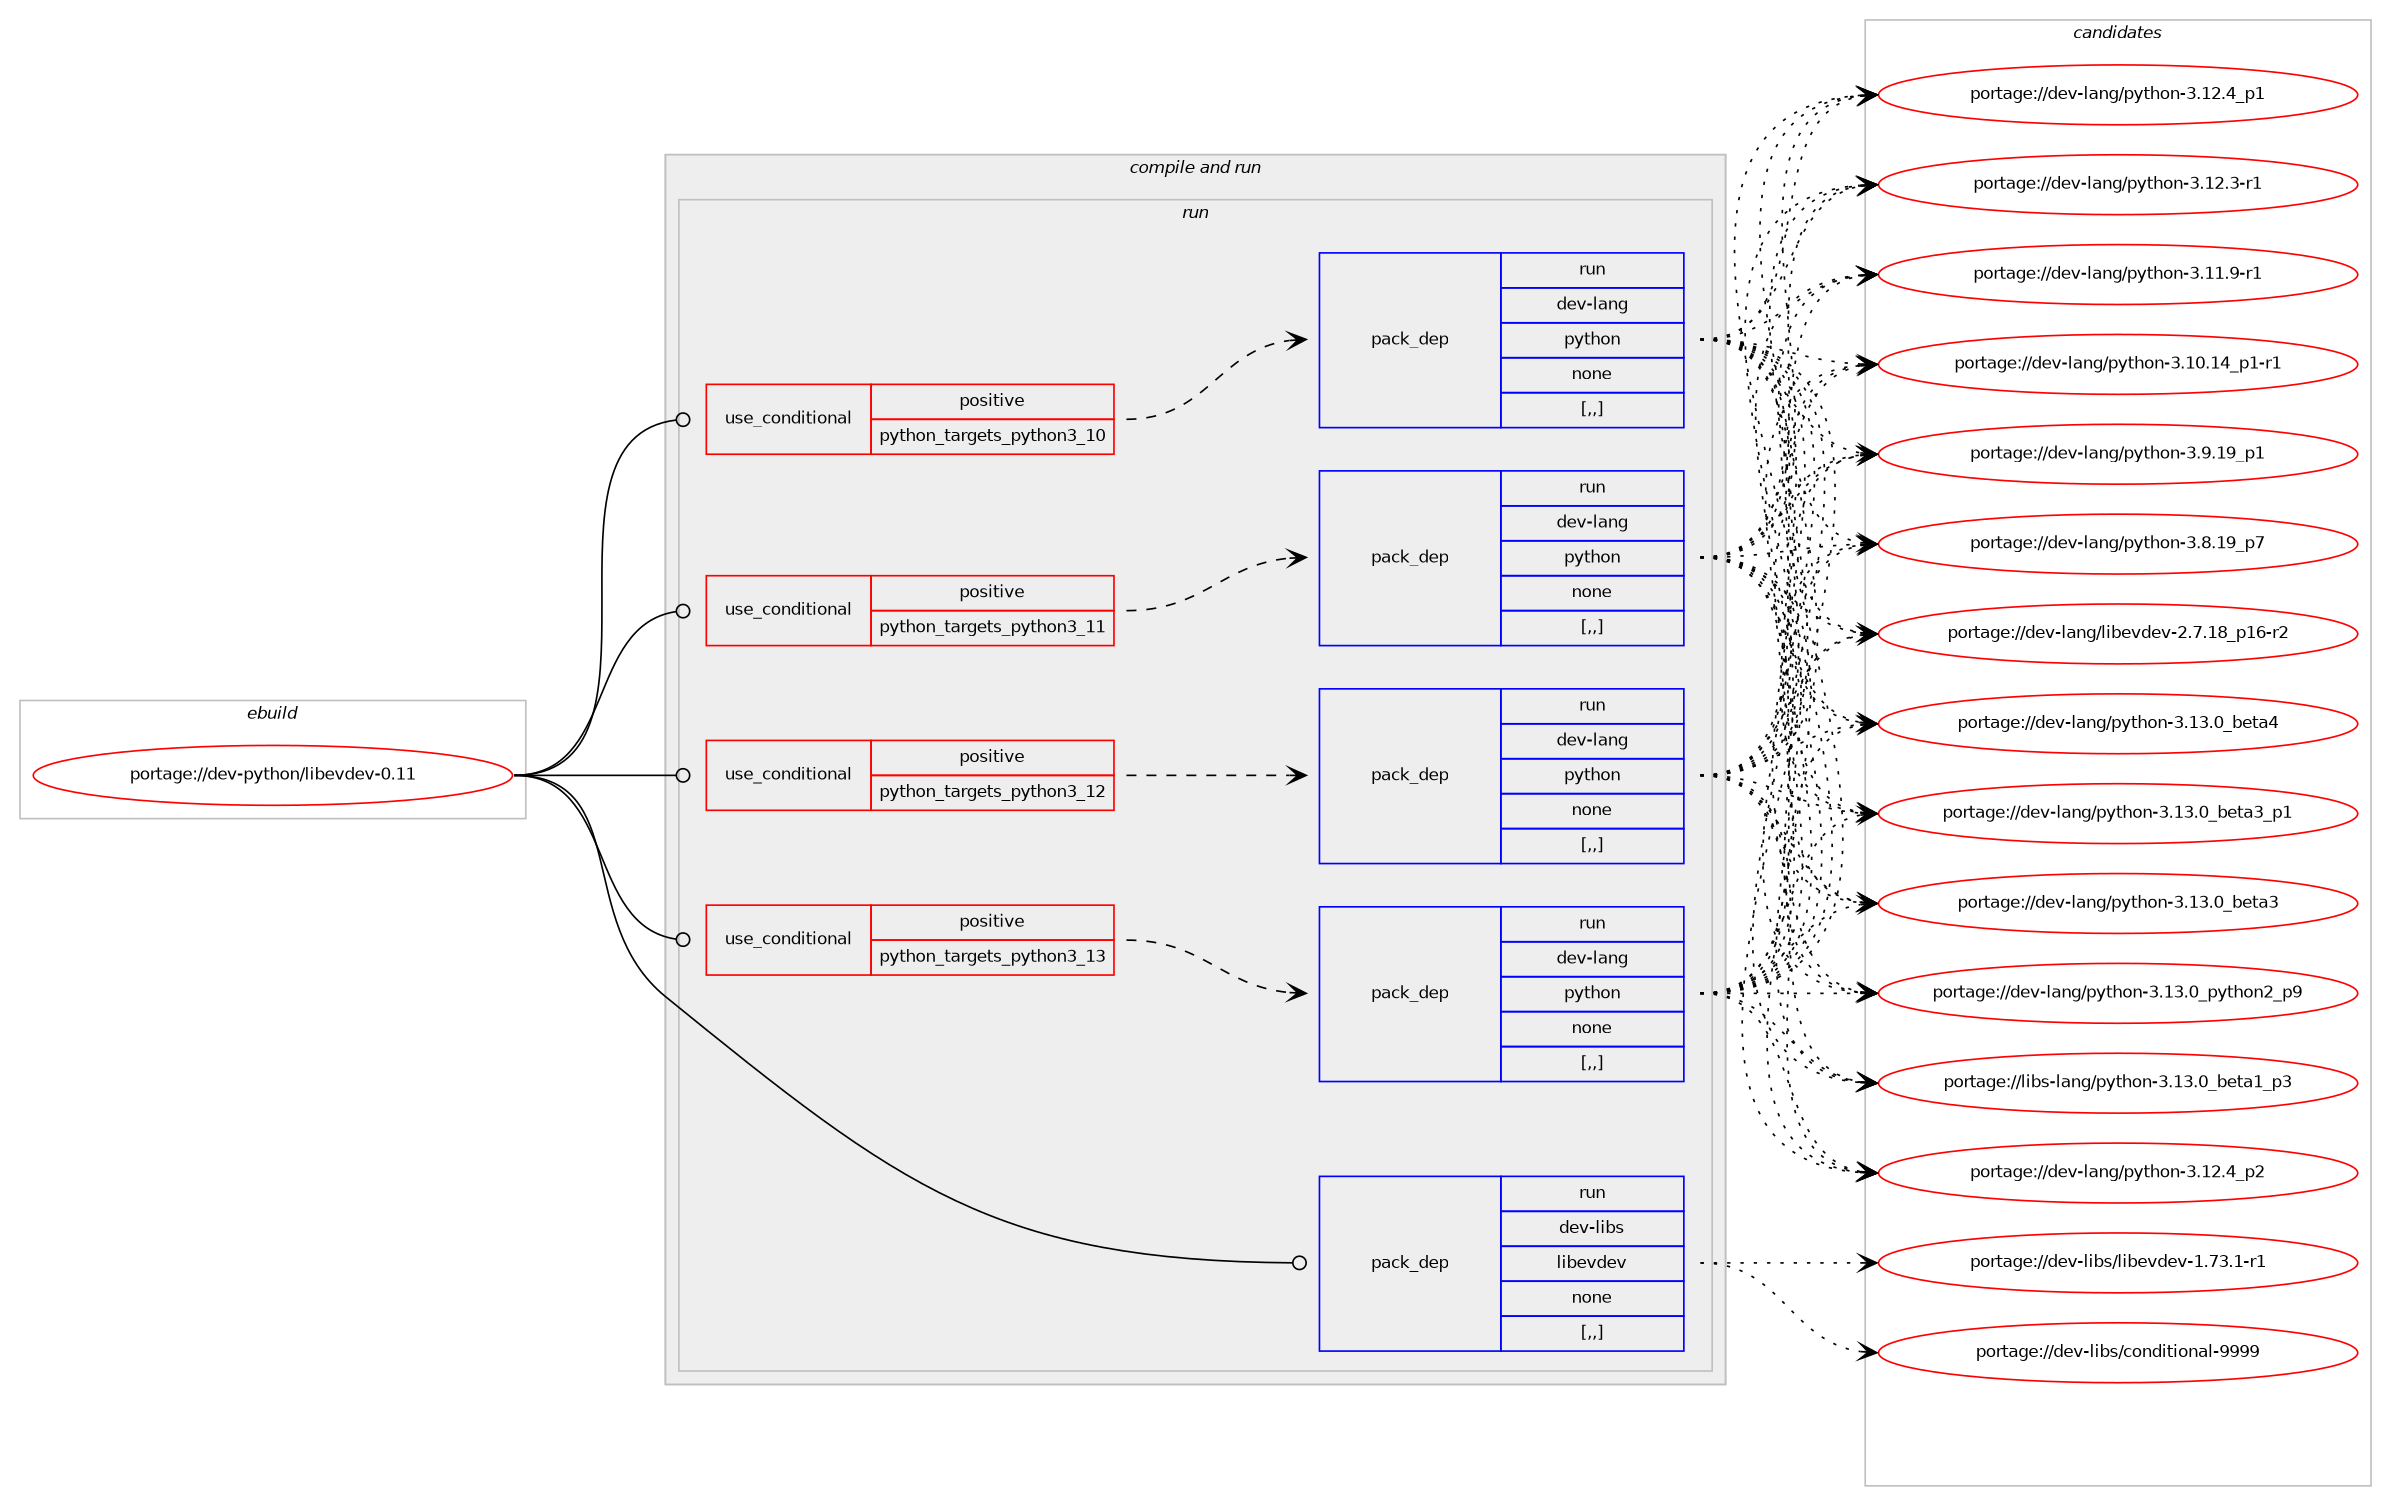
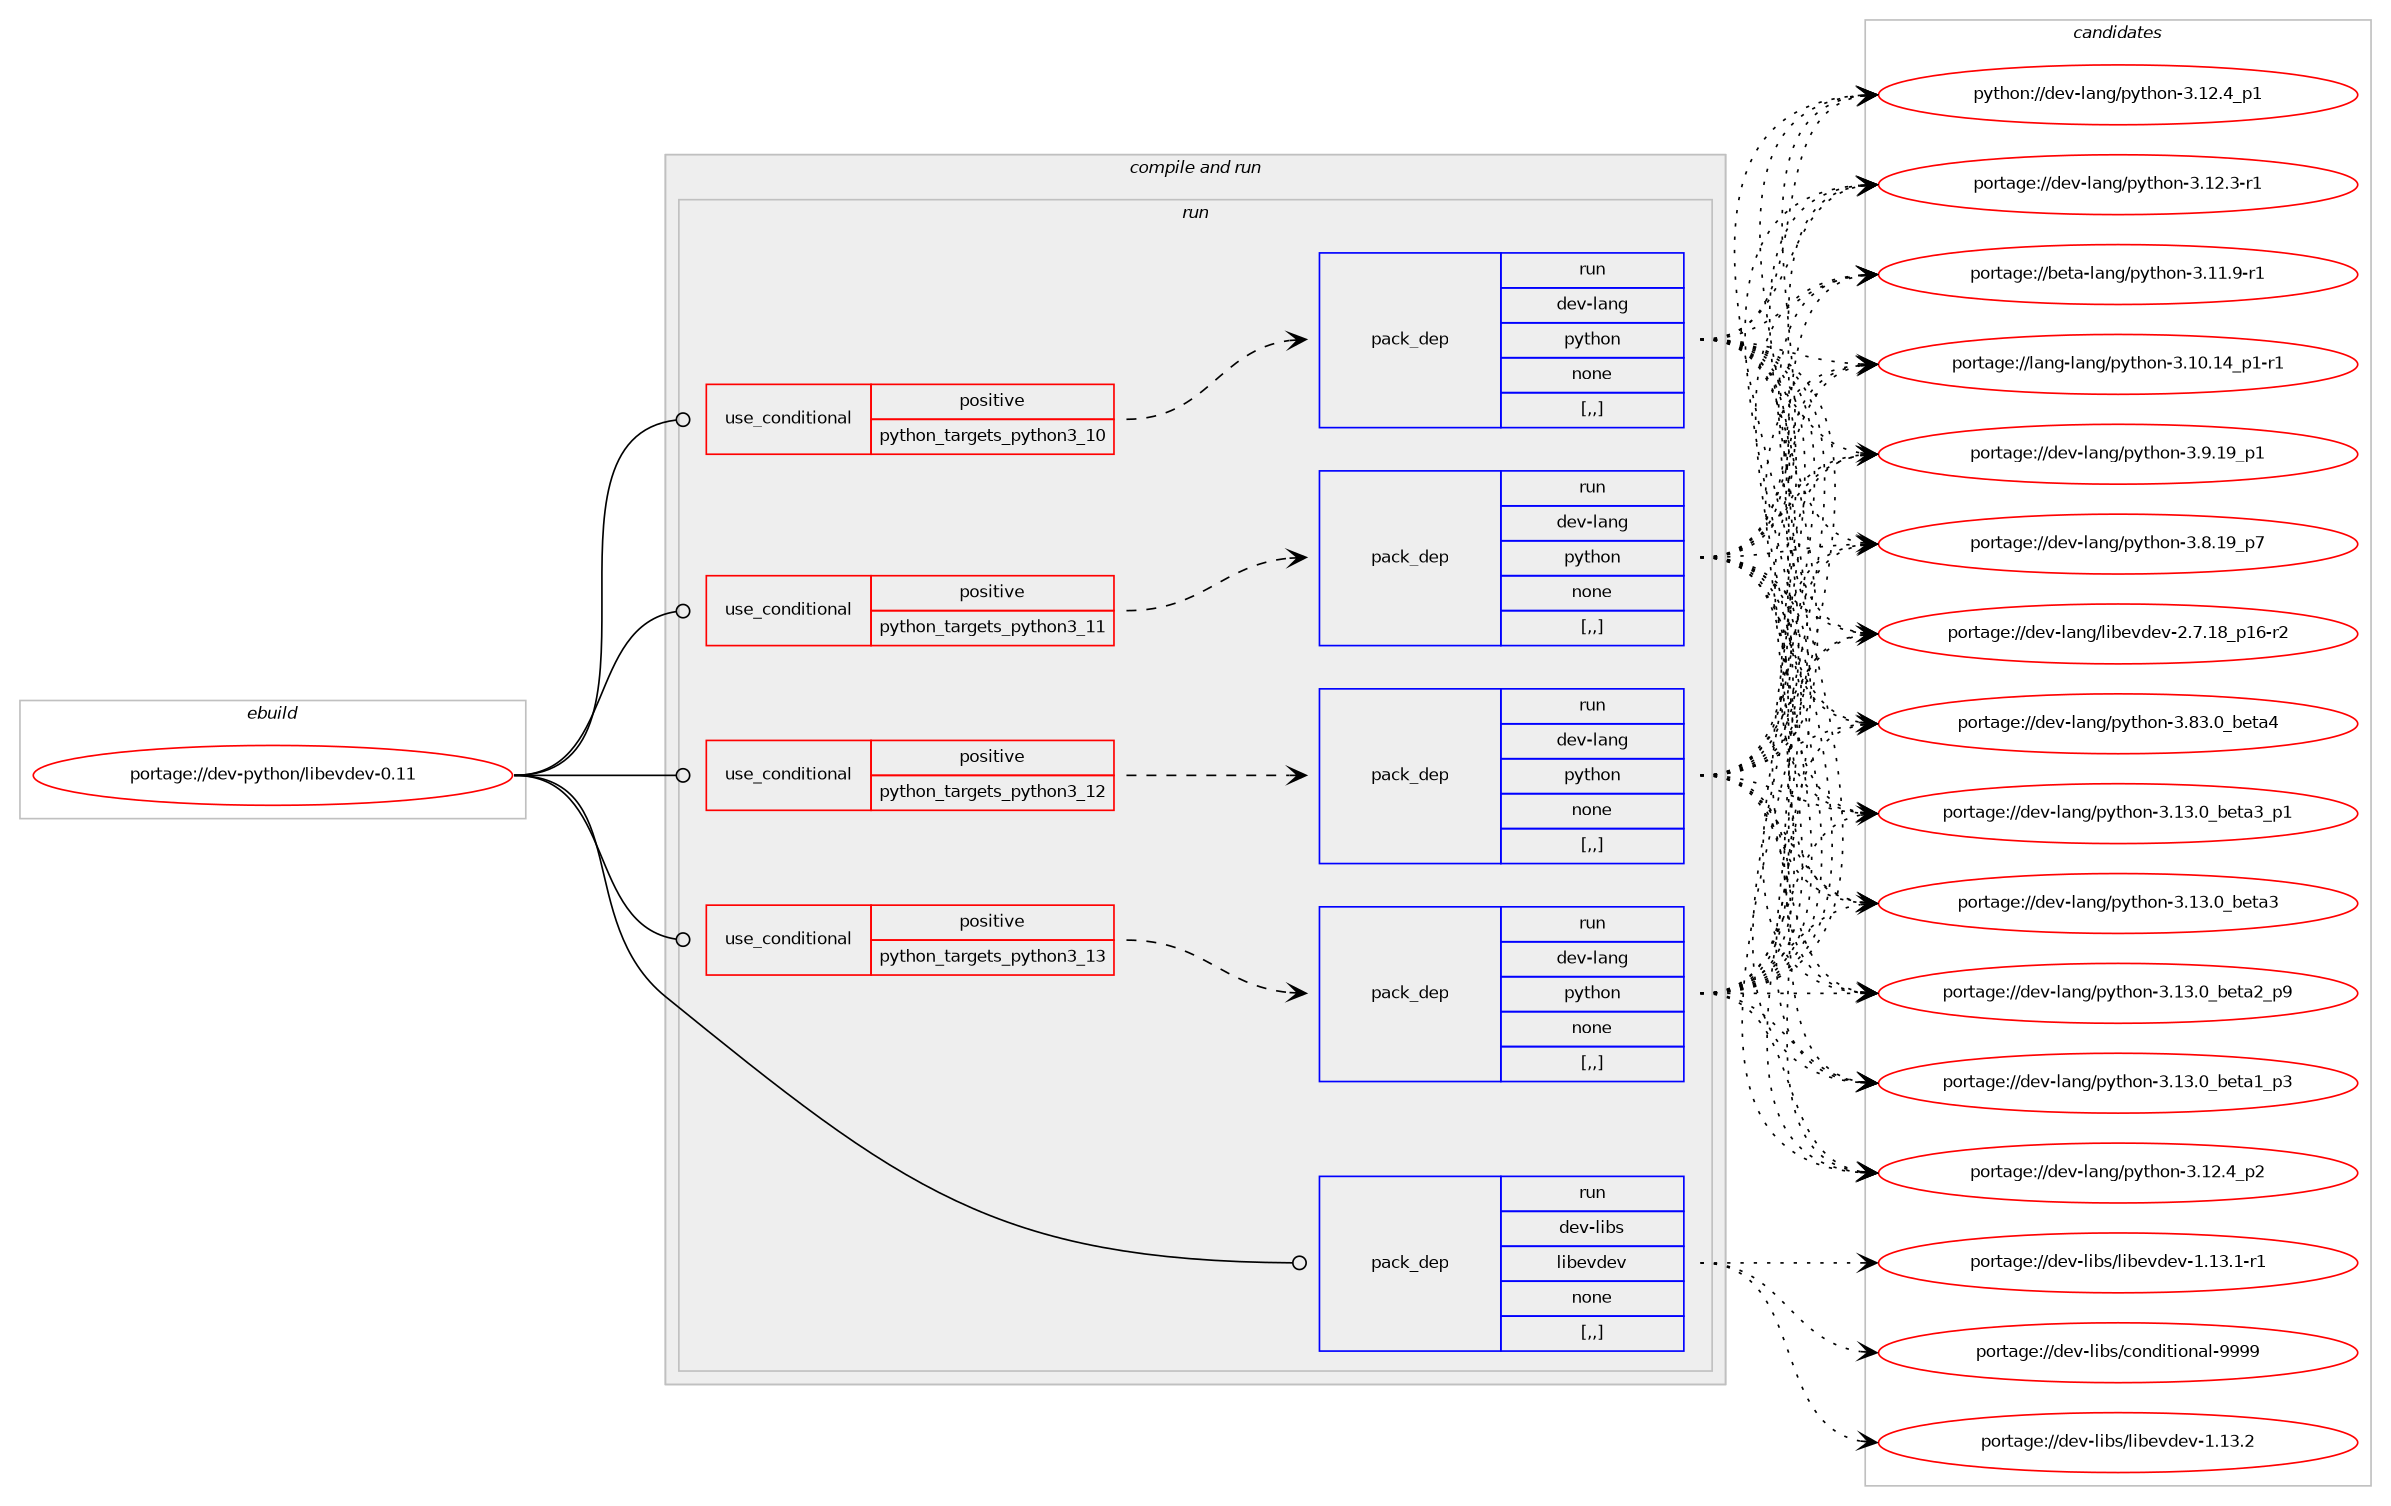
(2118, 95) -> (2118, 95)
(2118, 275) -> (2118, 275)
(2118, 364) -> (2118, 364)
(2118, 724) -> (2118, 724)
(2118, 993) -> (2118, 993)
(2118, 1083) -> (2118, 1083)
(2118, 1263) -> (2118, 1263)
none -> (2118, 1443)
